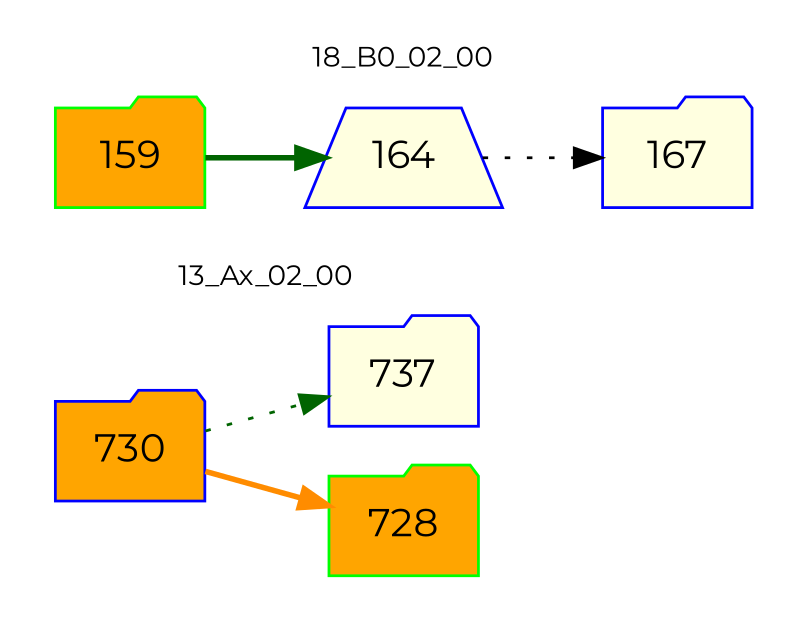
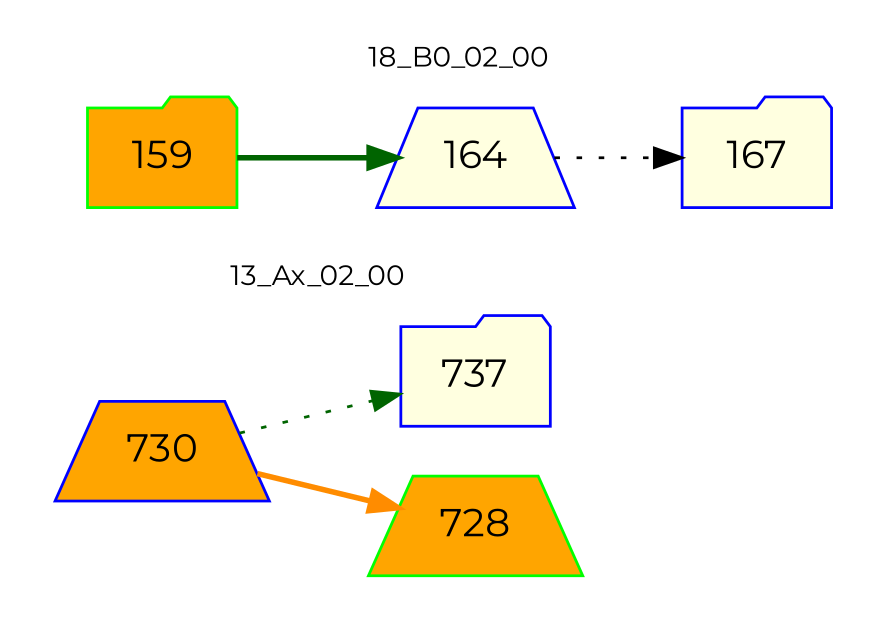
(130, 451) -> (162, 451)
(404, 526) -> (476, 526)
